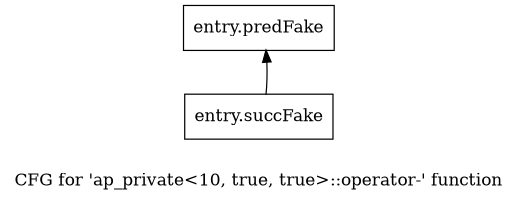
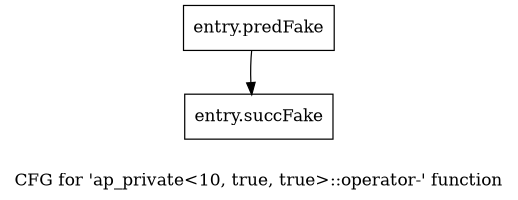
(267, 79) -> (251, 66)
